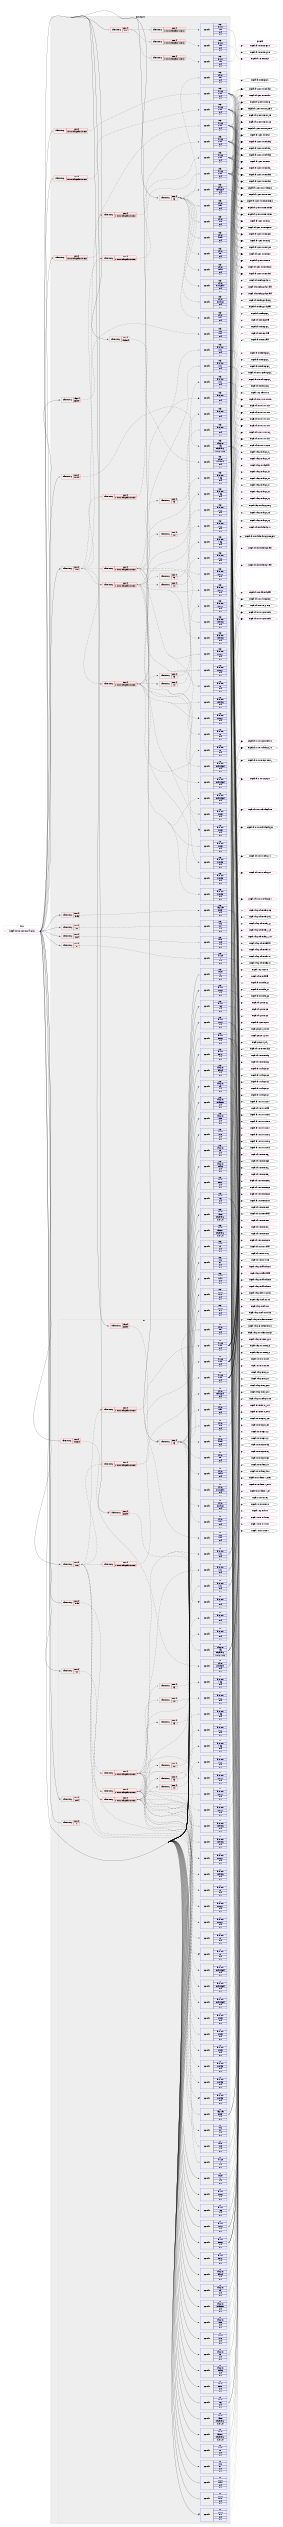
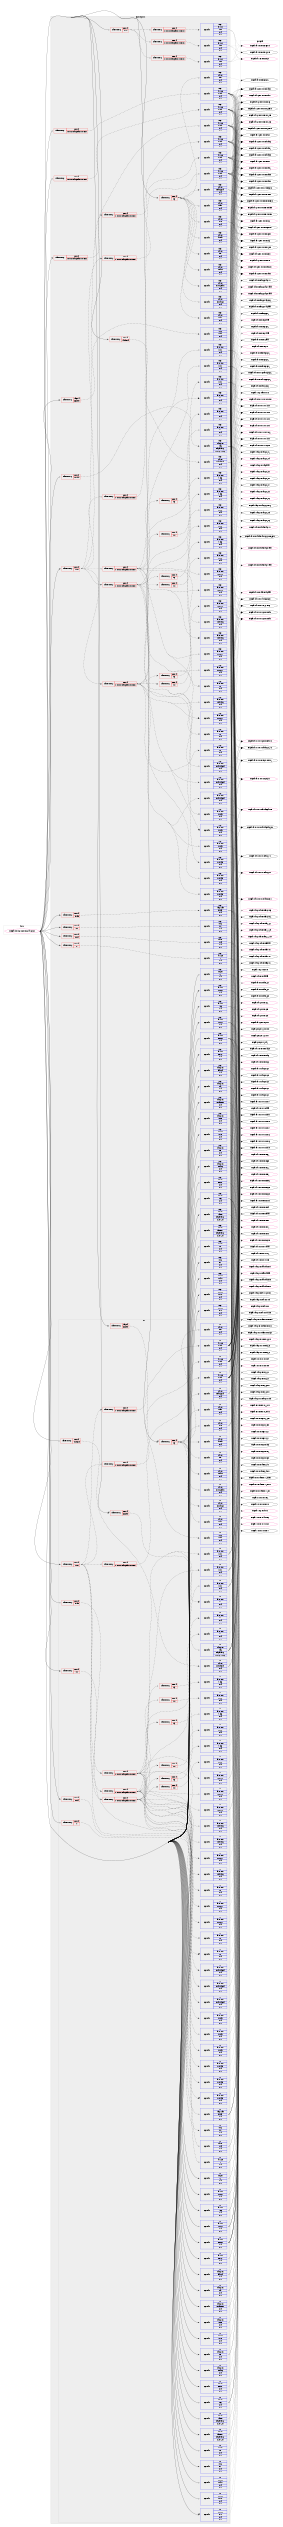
none -> (260, 347)
